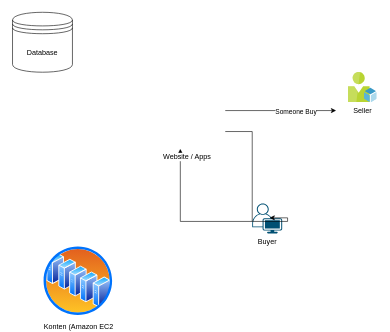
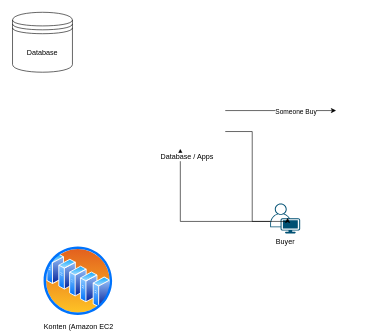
(363, 87) -> none
(187, 158) -> (187, 158)
(267, 219) -> (285, 219)
